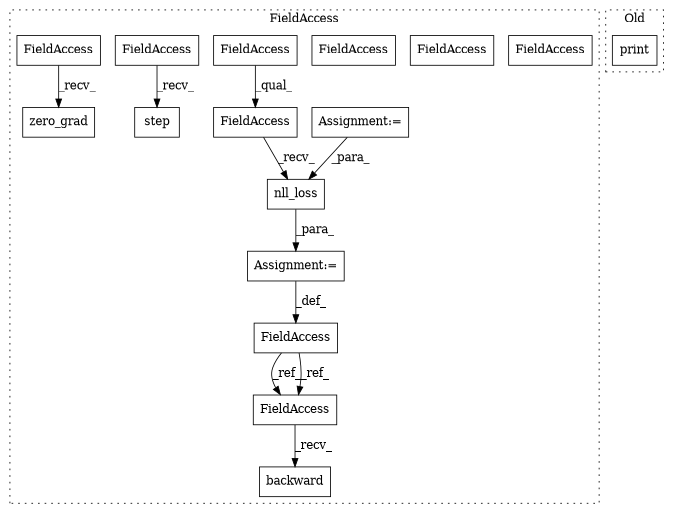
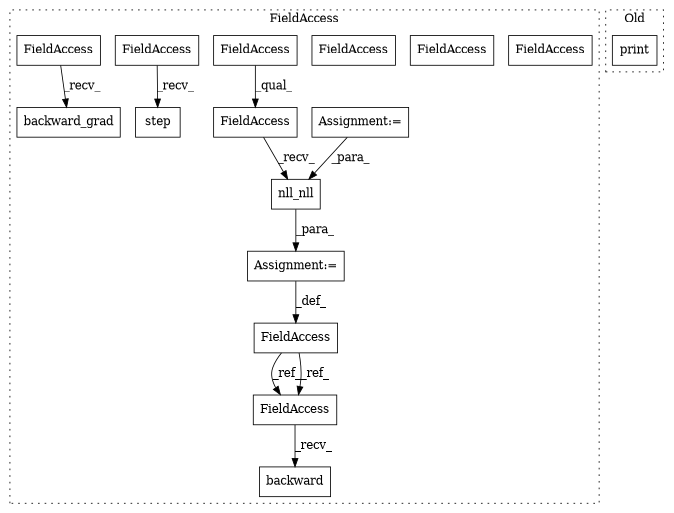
(59, 122) -> (69, 122)
(296, 194) -> (296, 194)
